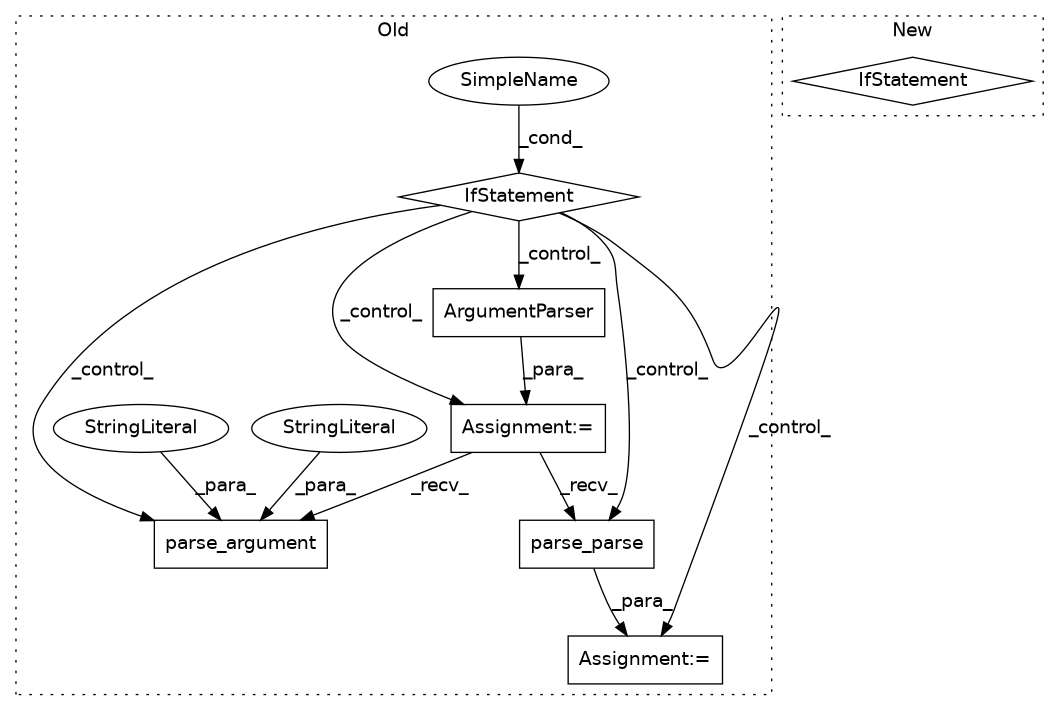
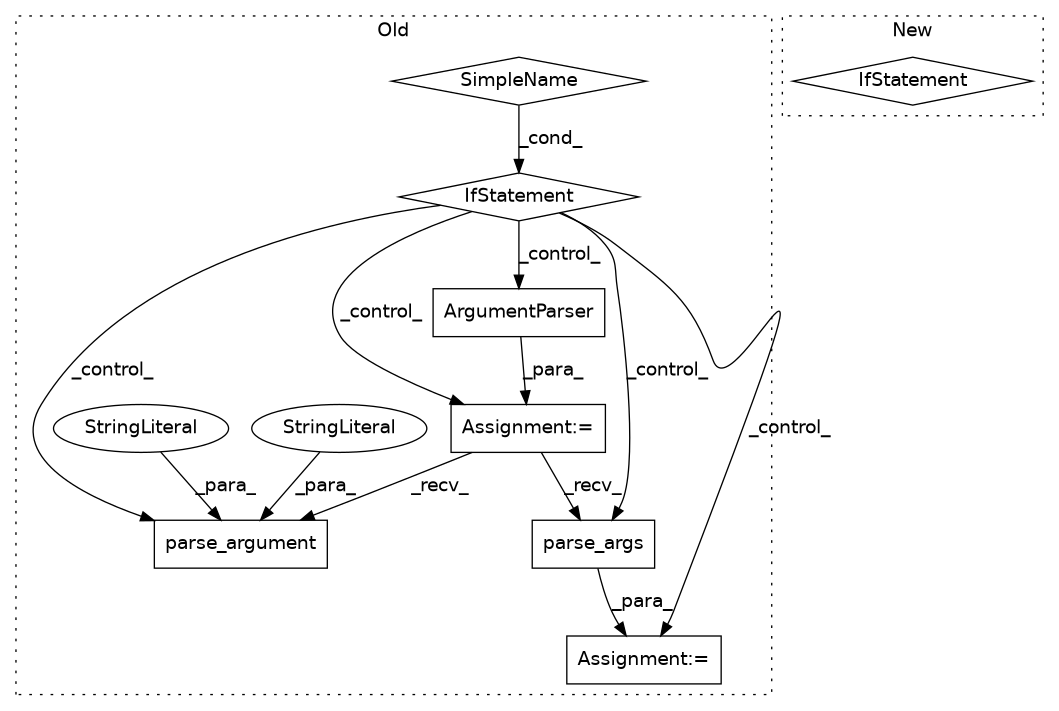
(519, 81) -> (519, 81)
(587, 544) -> (593, 544)
